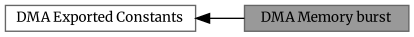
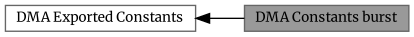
(327, 18) -> (327, 18)
